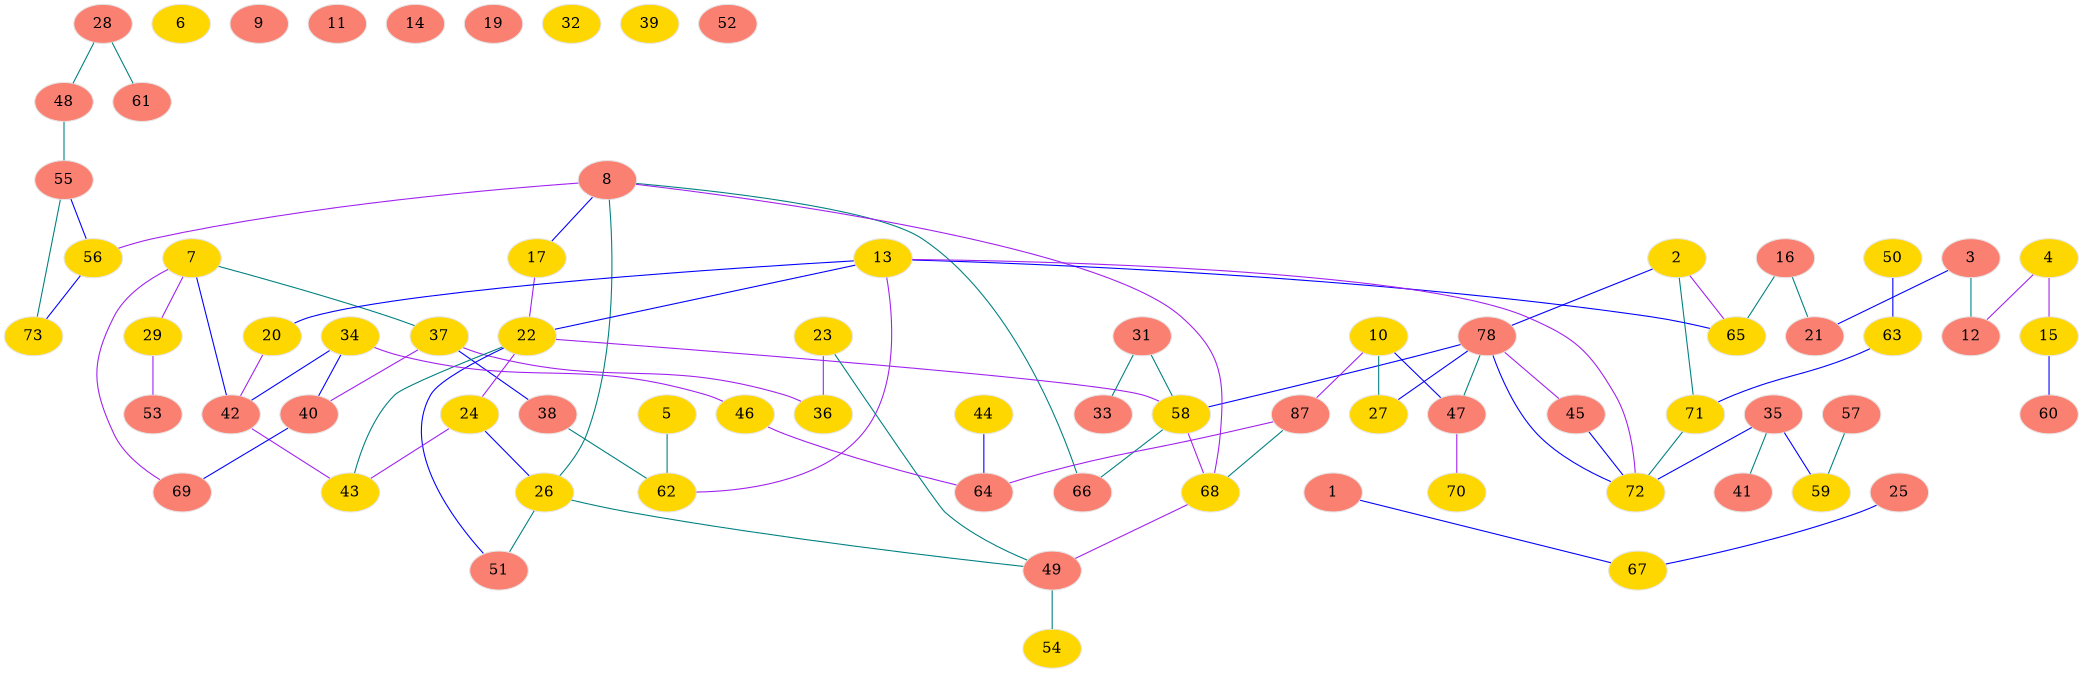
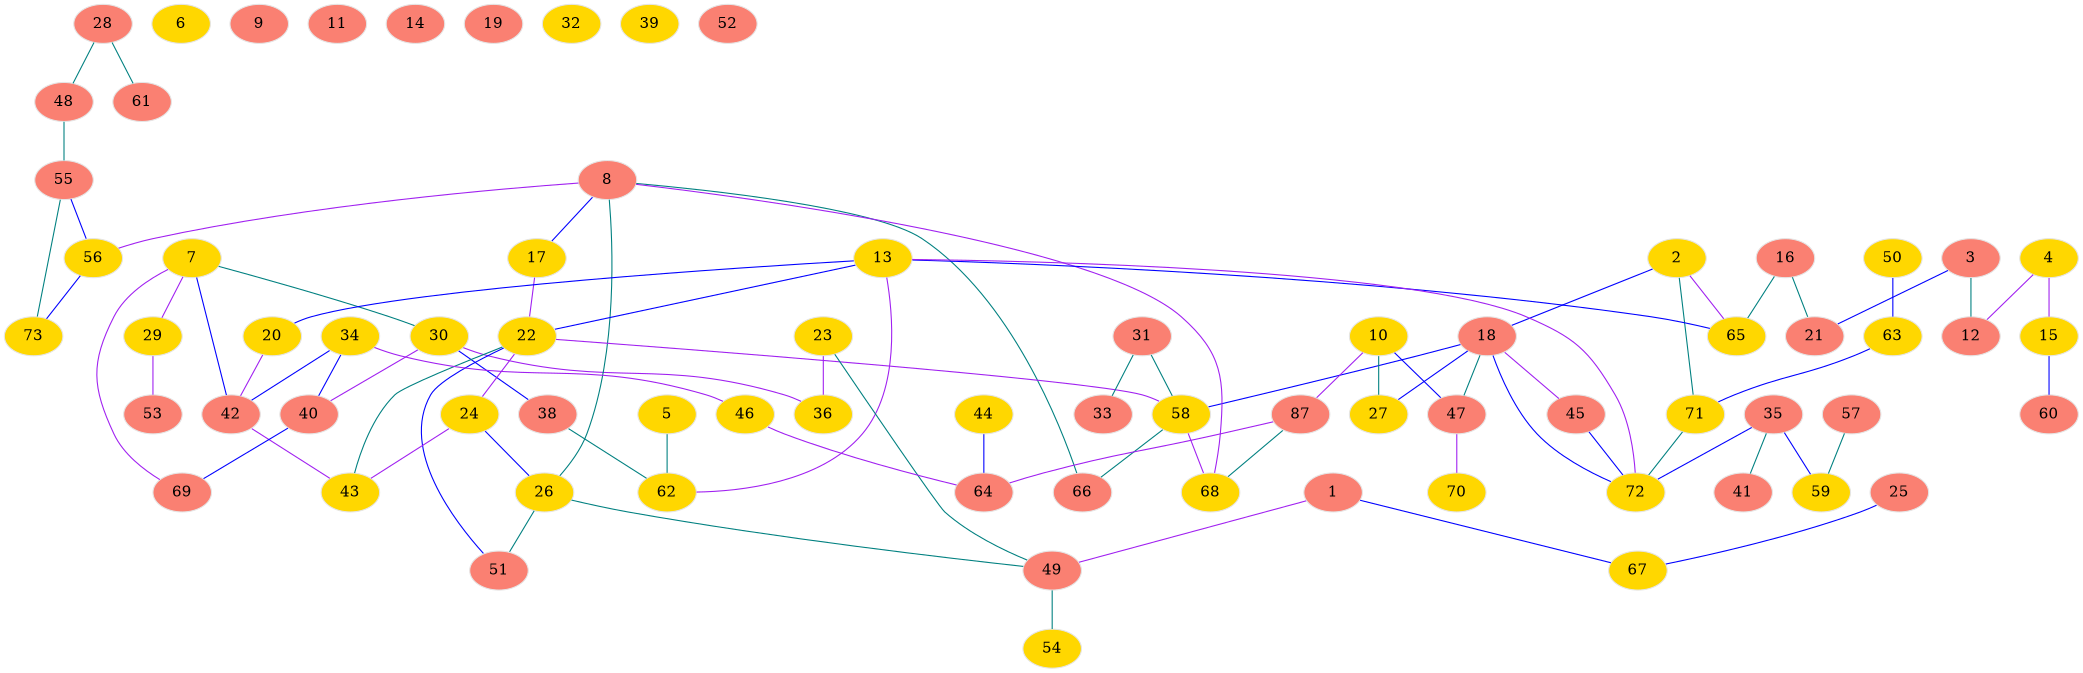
(439, 336) -> (439, 336)
(1487, 336) -> (1487, 336)
(1131, 531) -> (1193, 532)
